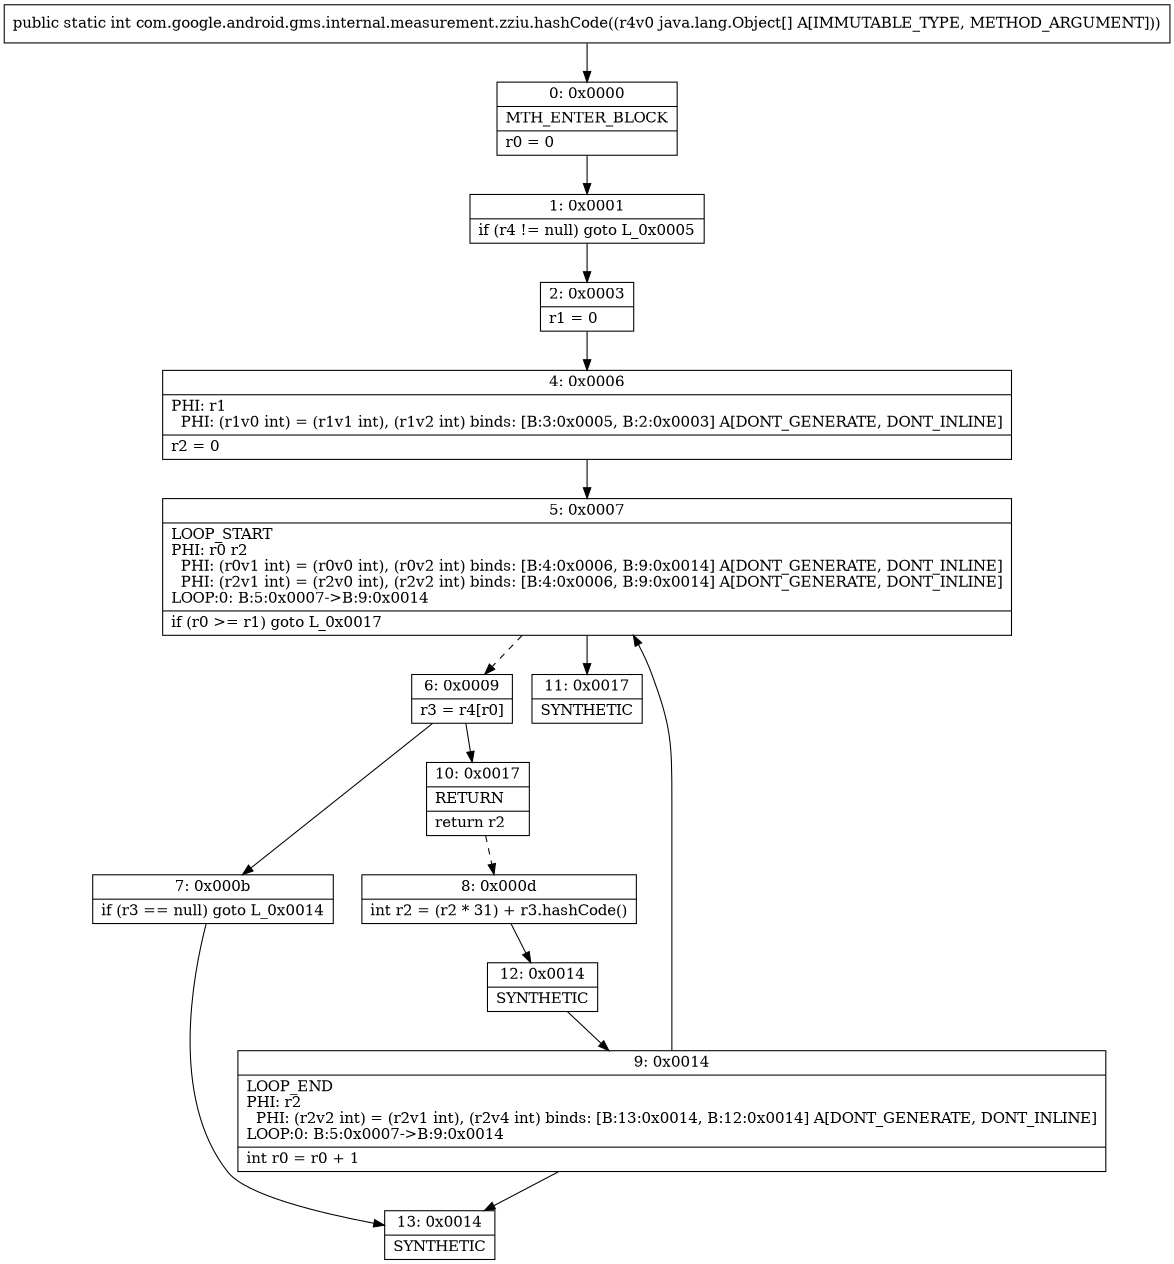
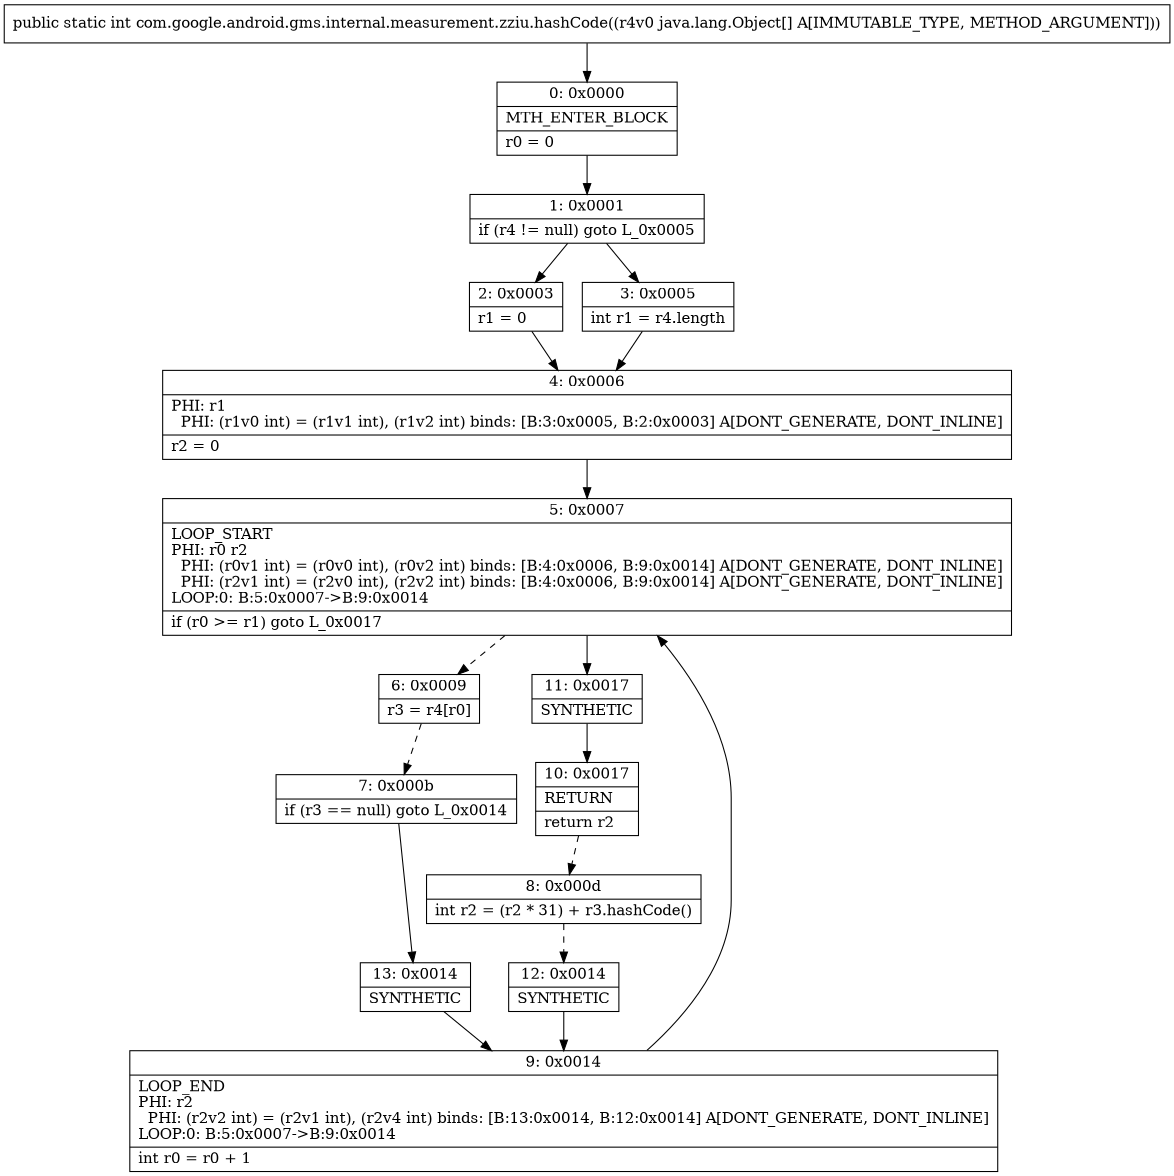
none -> (658, 307)
(468, 738) -> (587, 738)
(342, 796) -> (414, 744)
(518, 938) -> (564, 938)
(526, 1189) -> (464, 1028)
